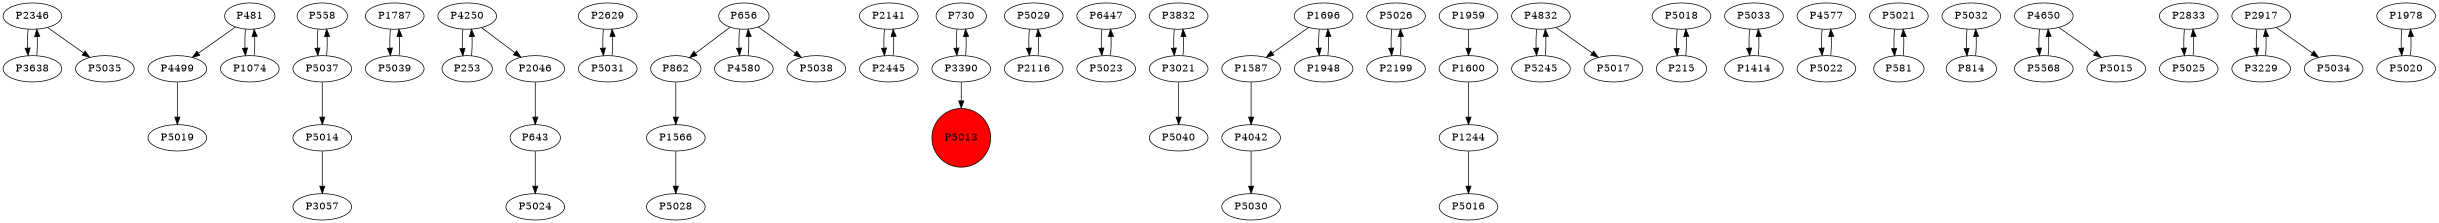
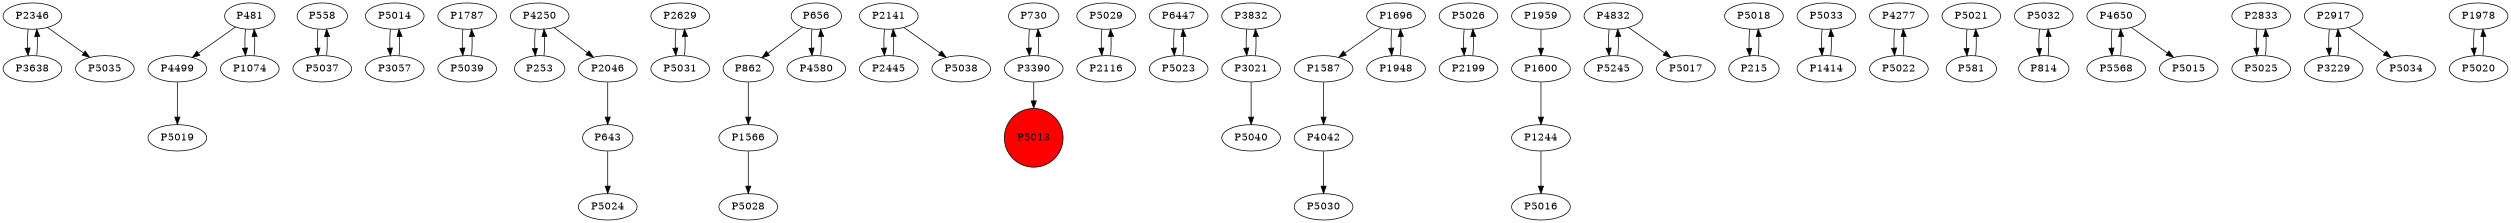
(1826, 16) -> (1899, 16)
(777, 40) -> (922, 40)
(322, 100) -> (400, 46)
